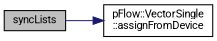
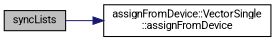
(158, 21) -> (187, 21)
